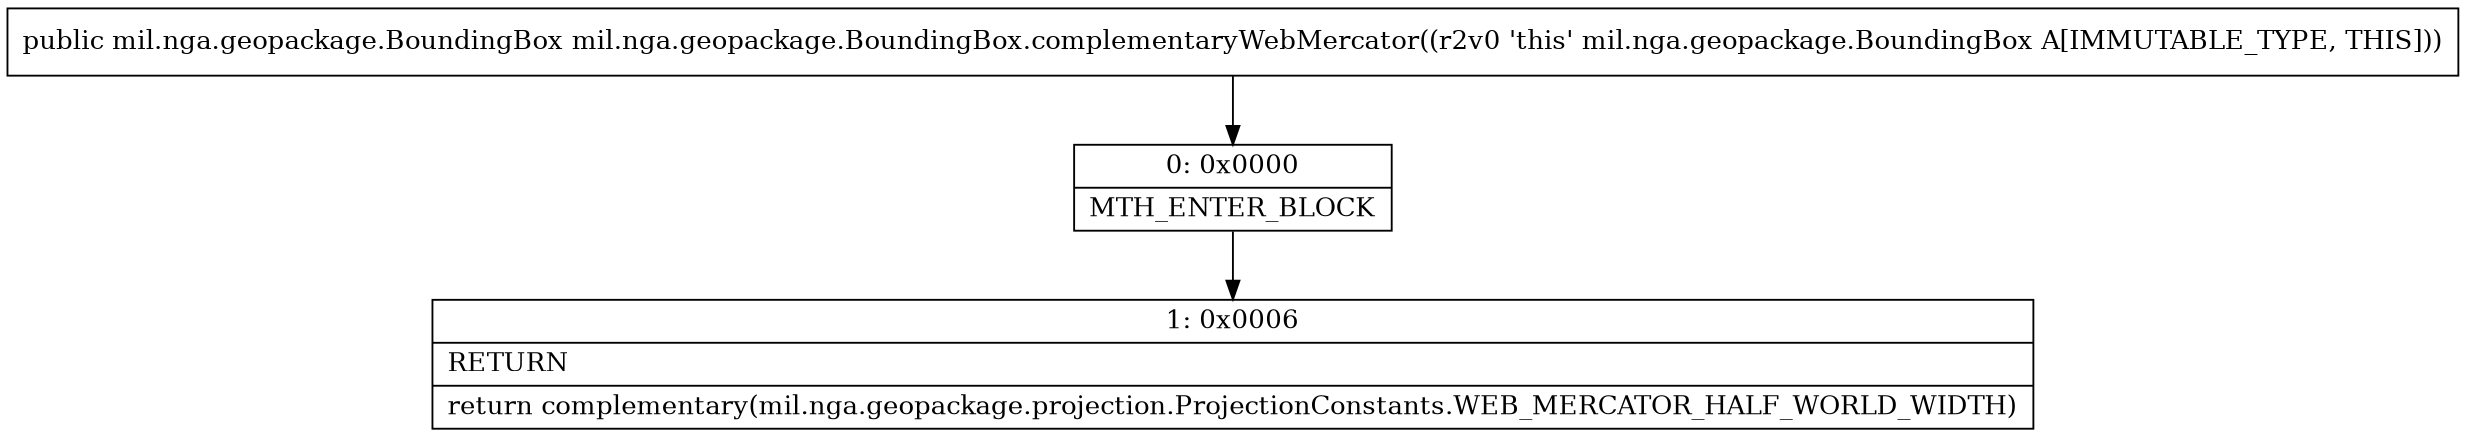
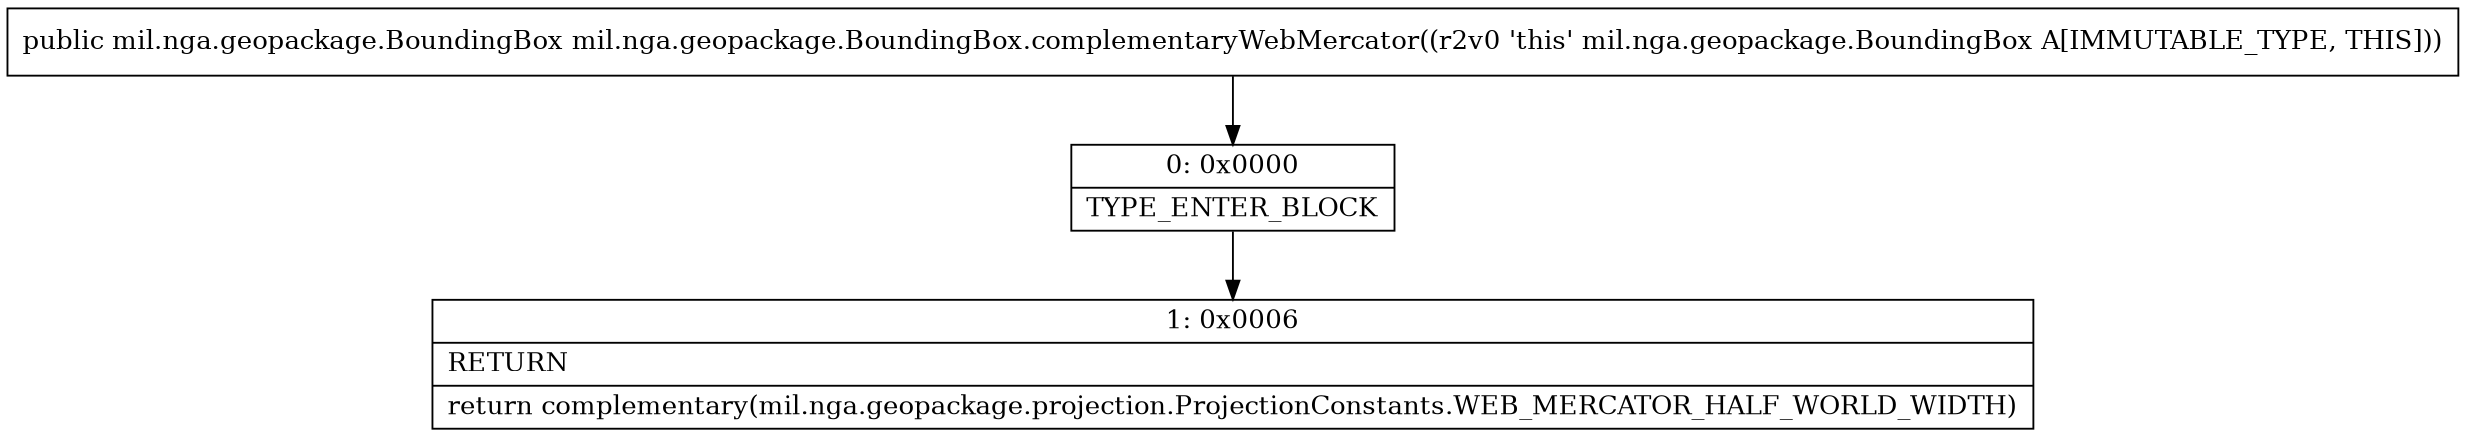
(1233, 208) -> (1233, 208)
